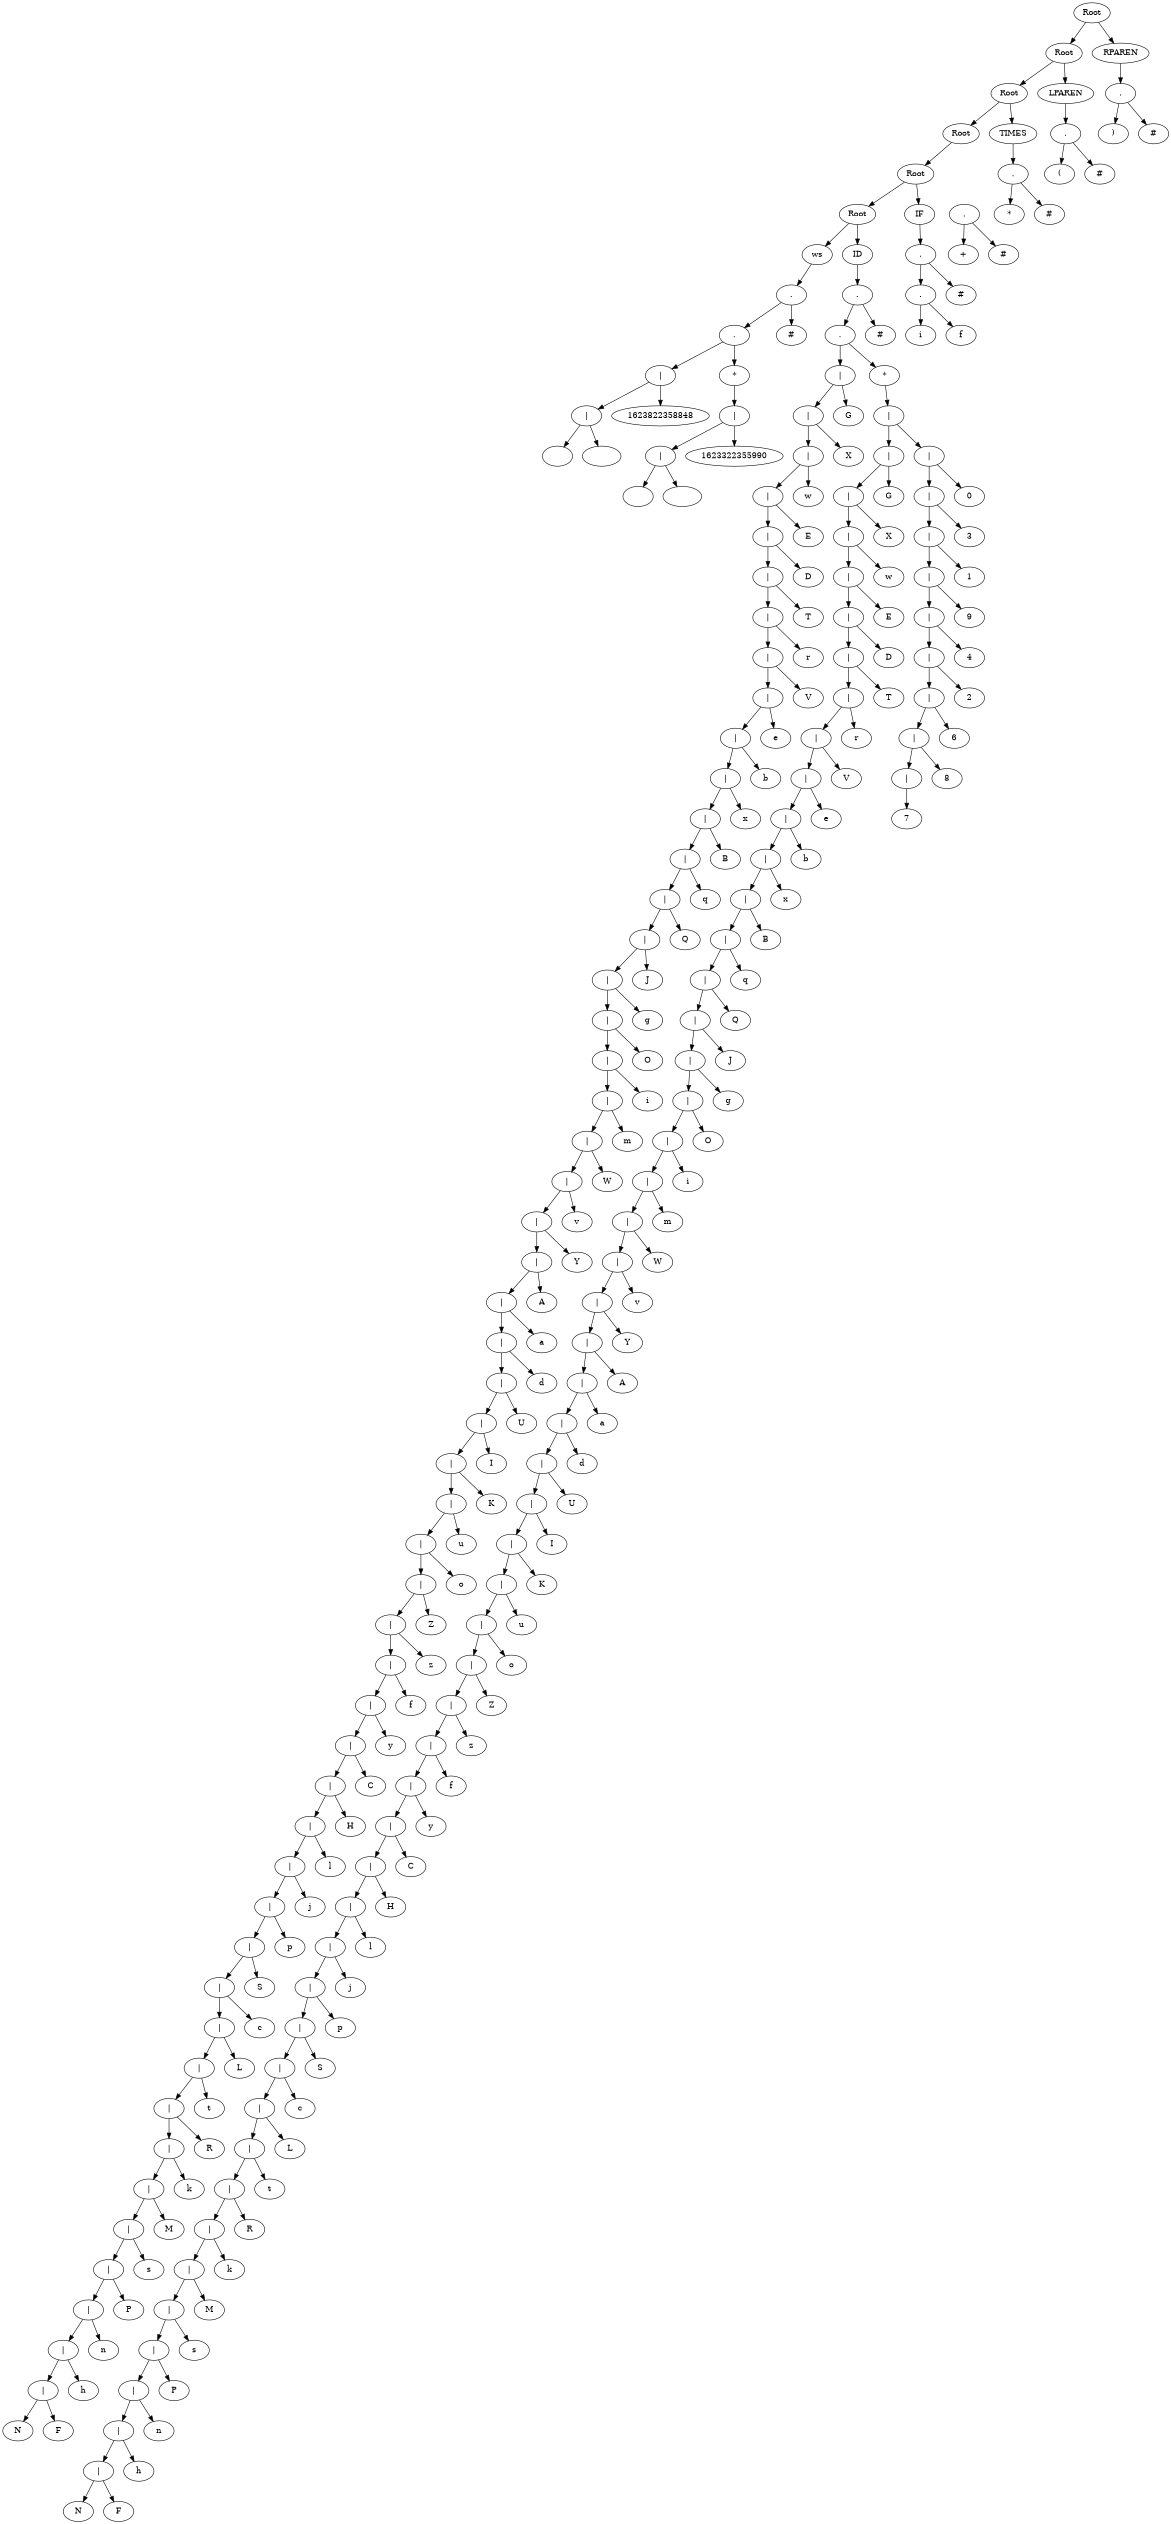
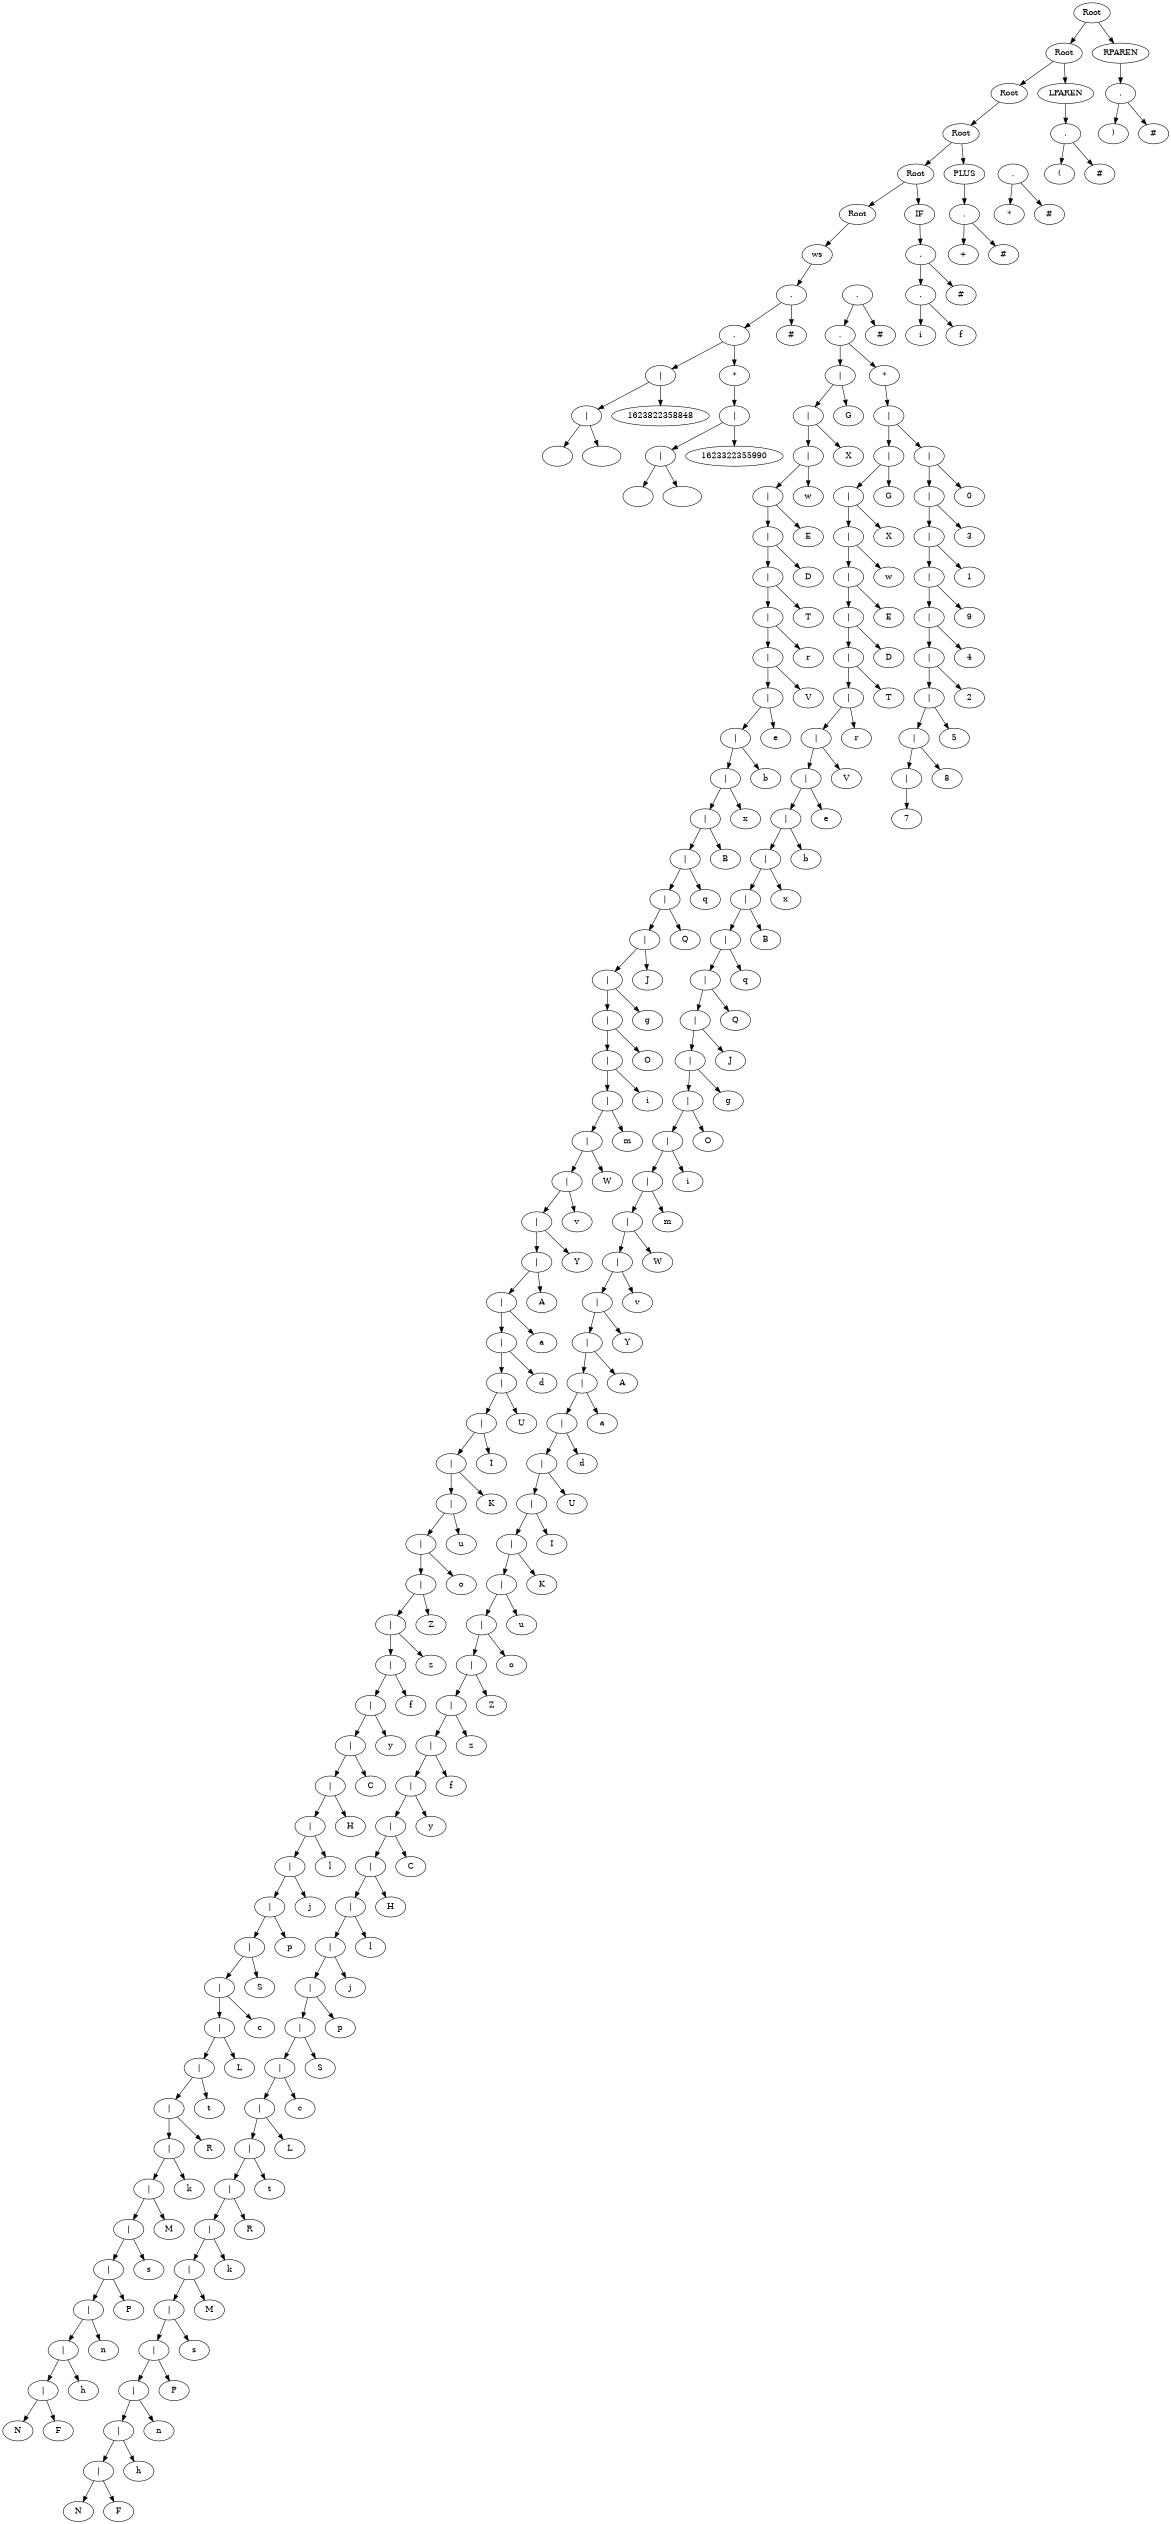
(1013, 134) -> none
none -> (964, 174)
(857, 255) -> none
(954, 738) -> (954, 738)
